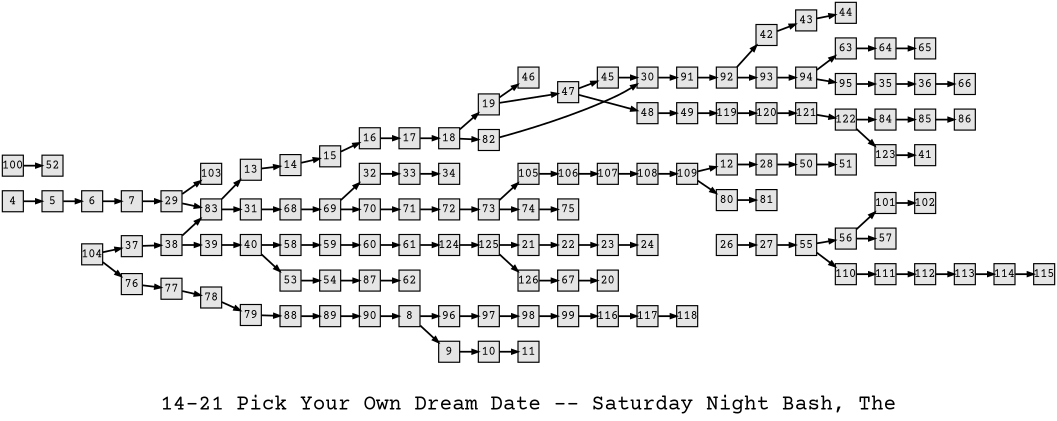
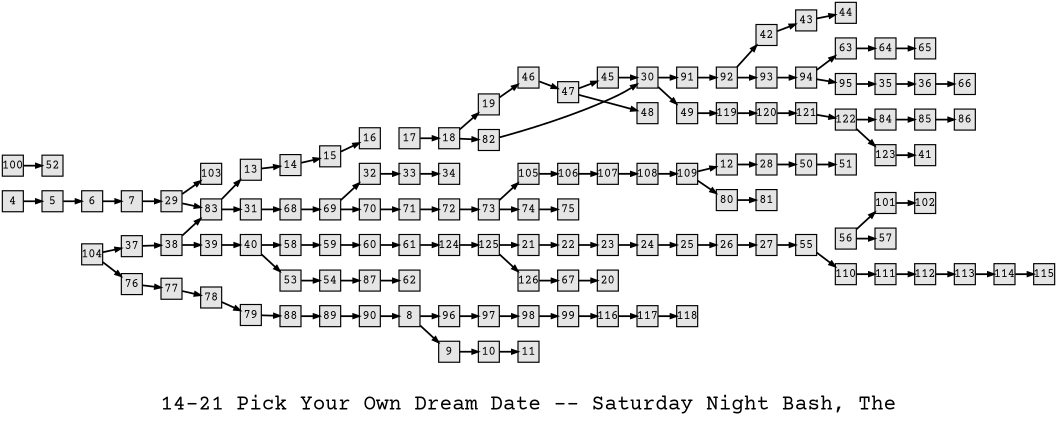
(526, 99) -> (546, 84)
(664, 113) -> (665, 93)
(387, 138) -> none
(823, 242) -> none
none -> (687, 245)
